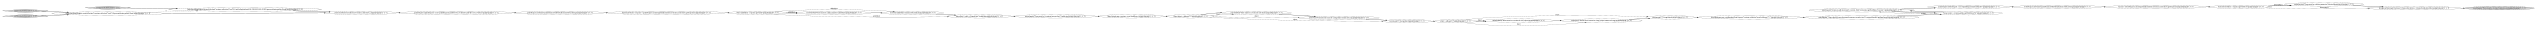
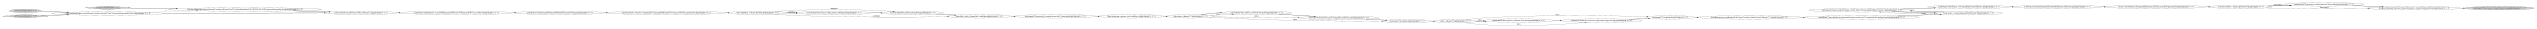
(25, 11) -> (25, 11)
